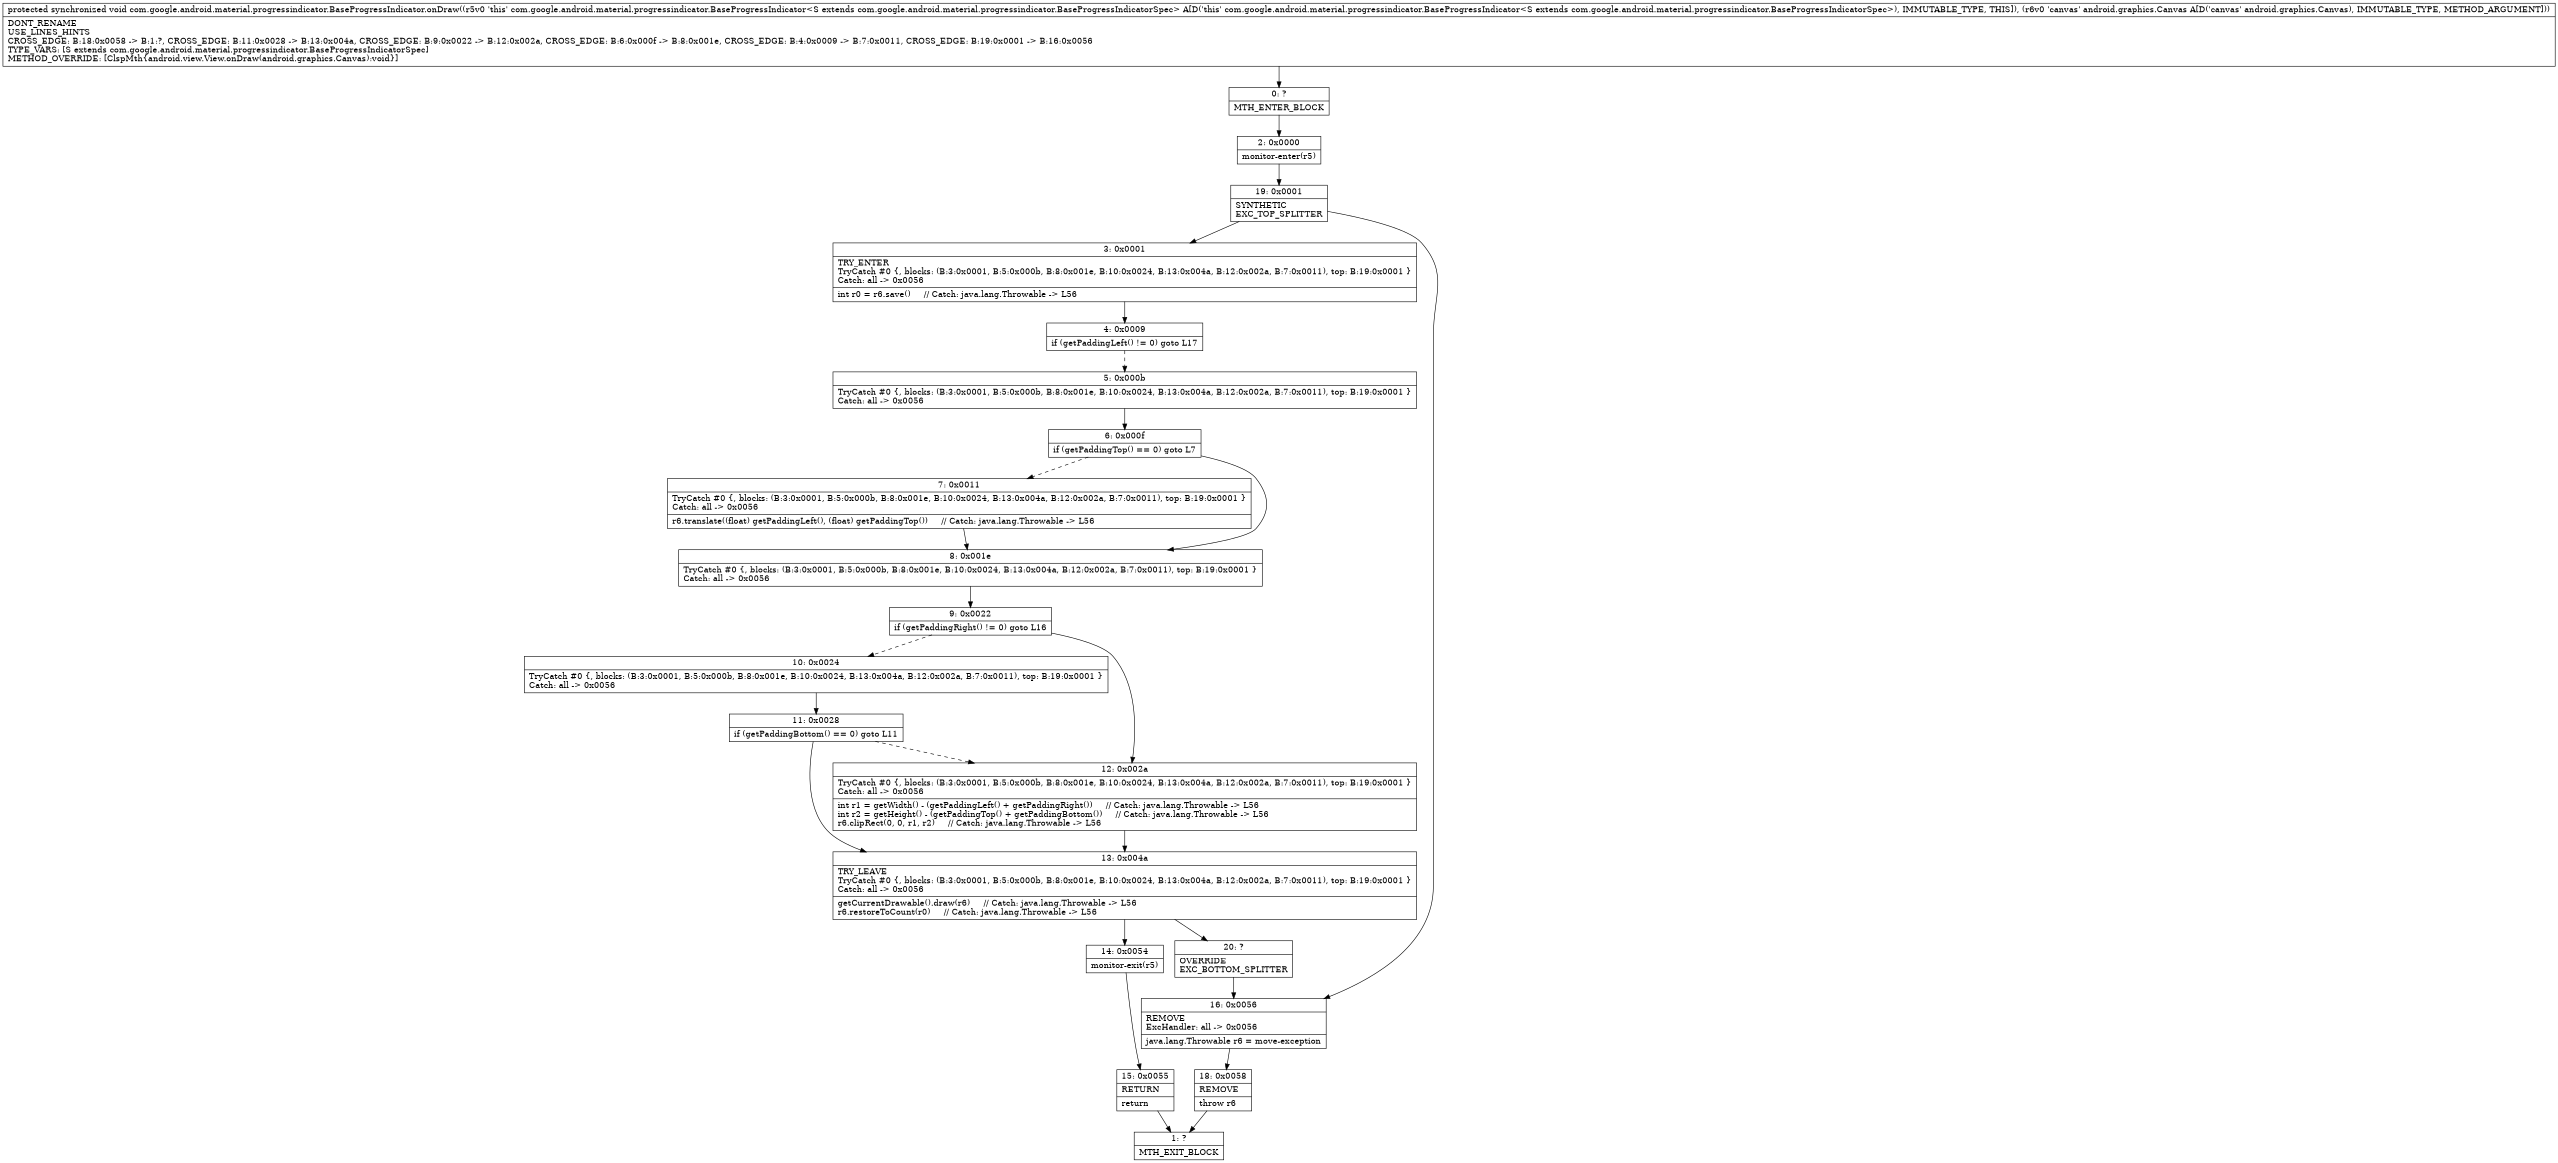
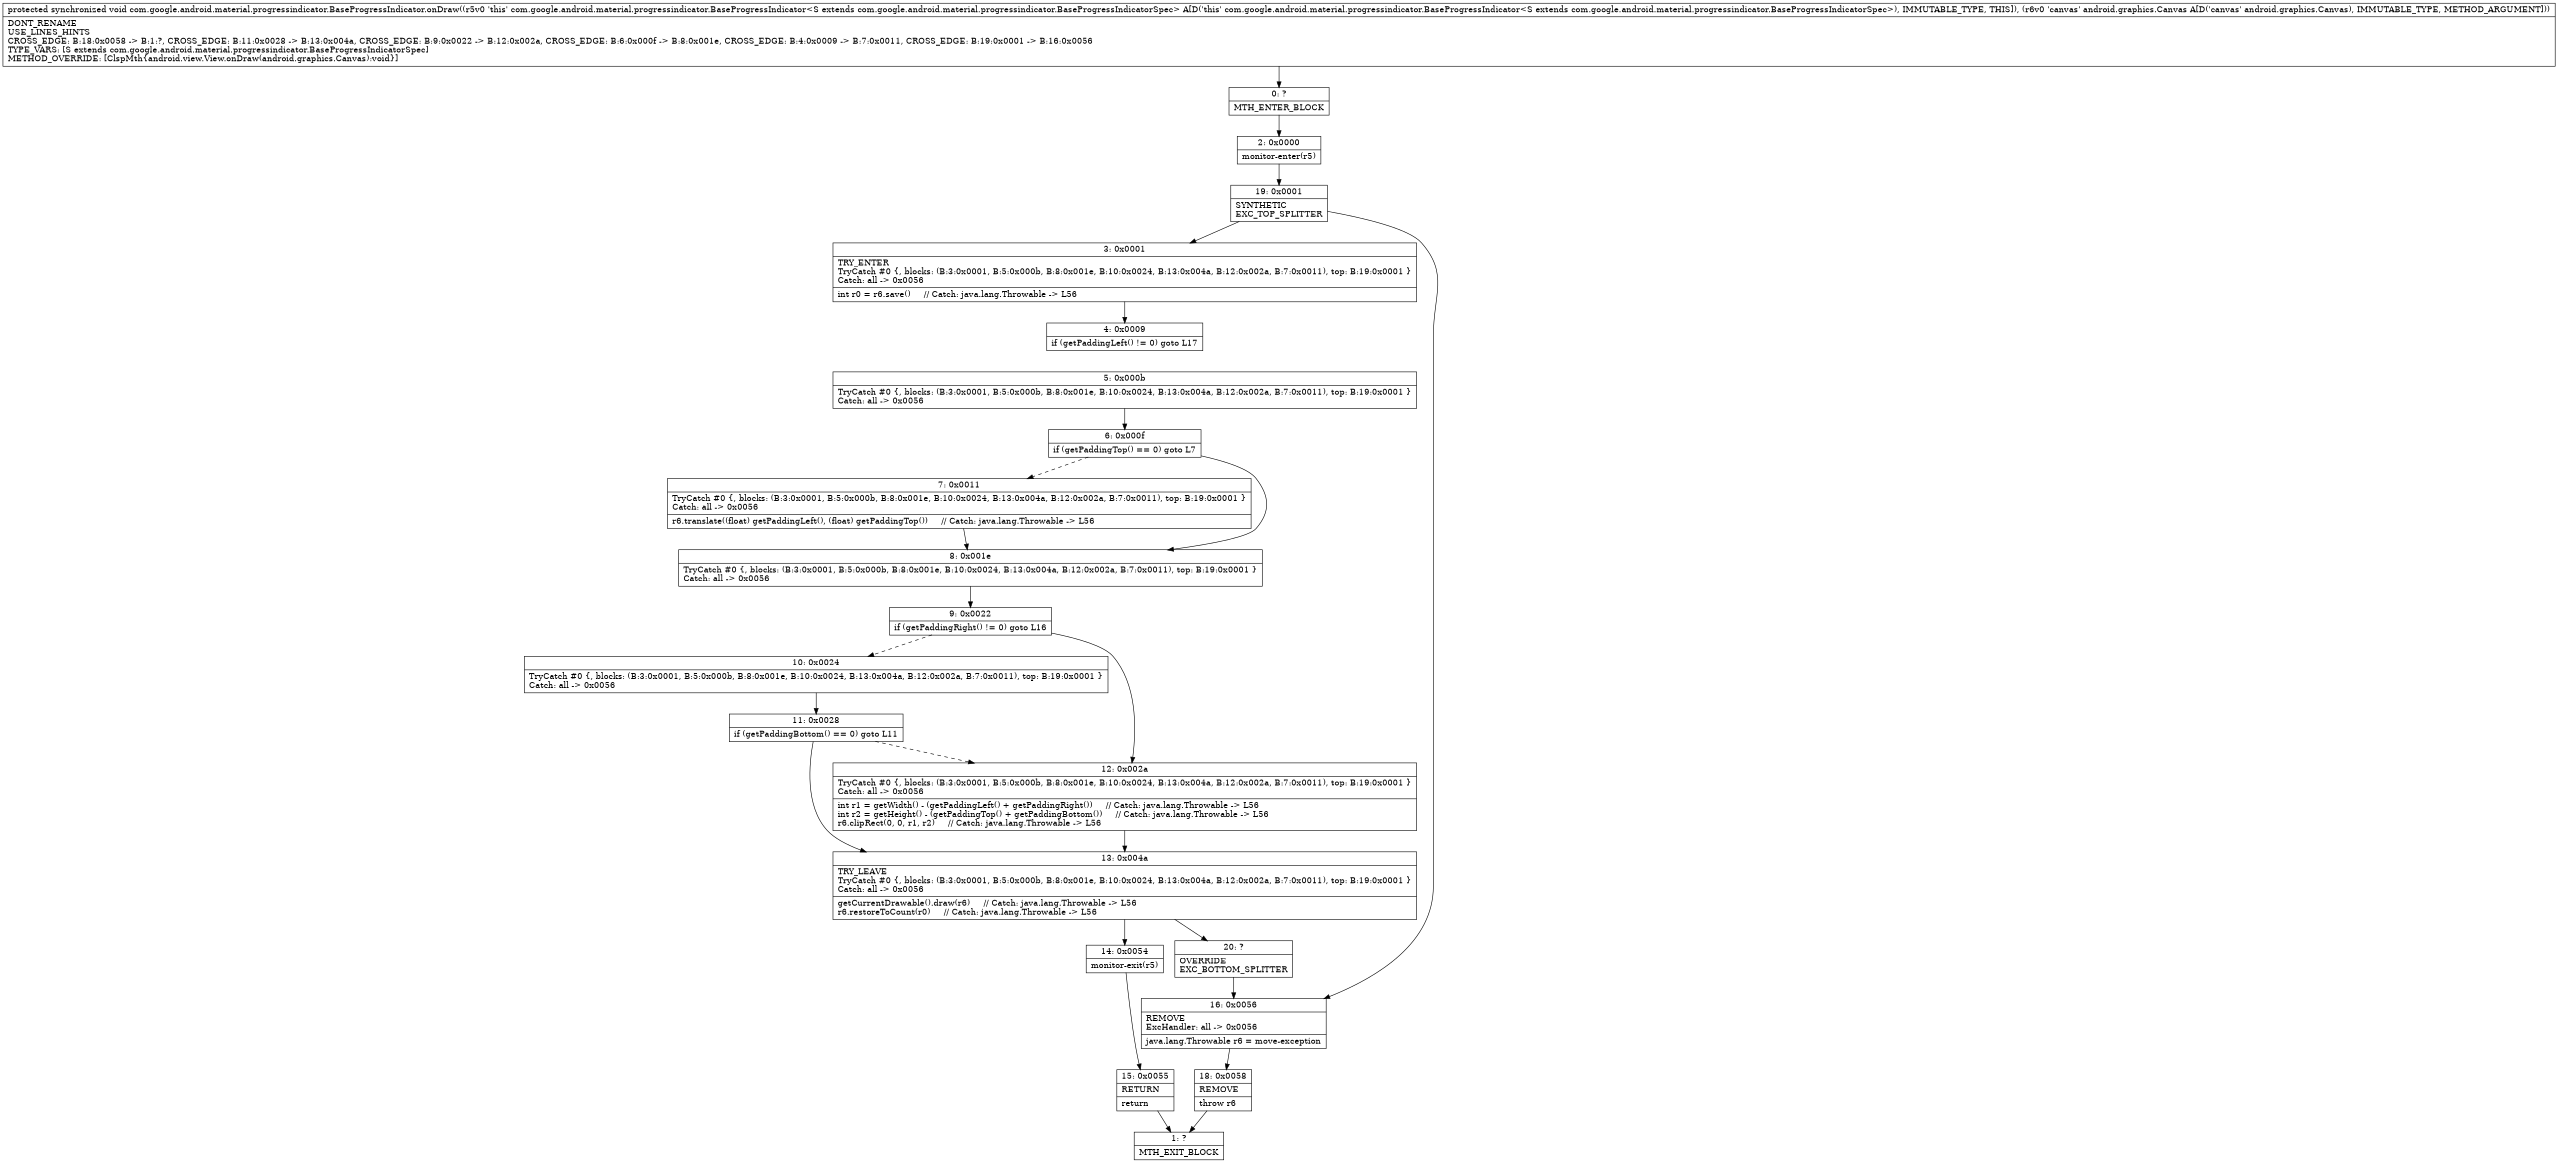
(1125, 358) -> none
